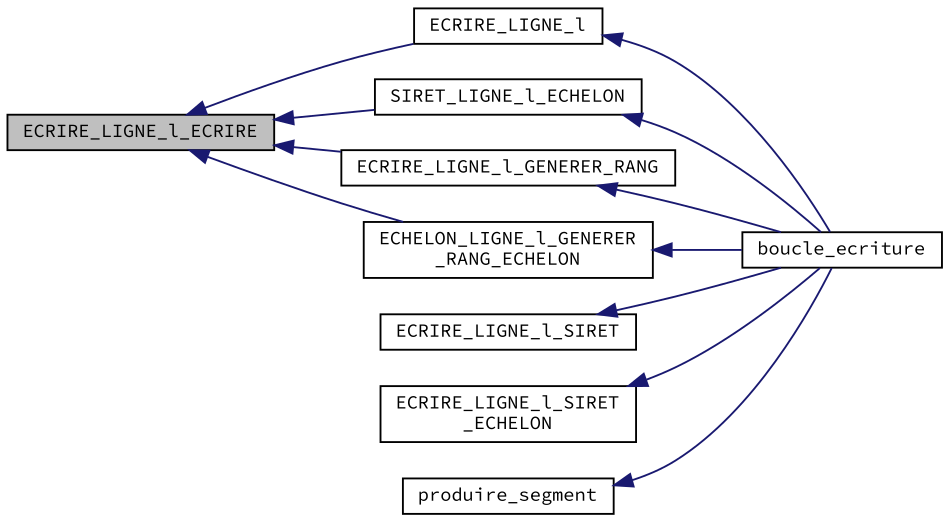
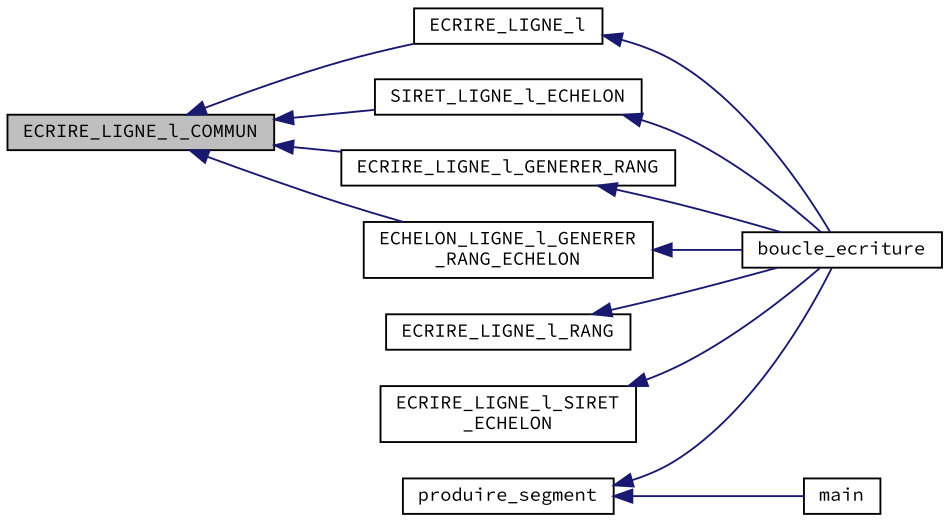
(141, 132) -> (141, 132)
(508, 332) -> (508, 332)
none -> (842, 496)
